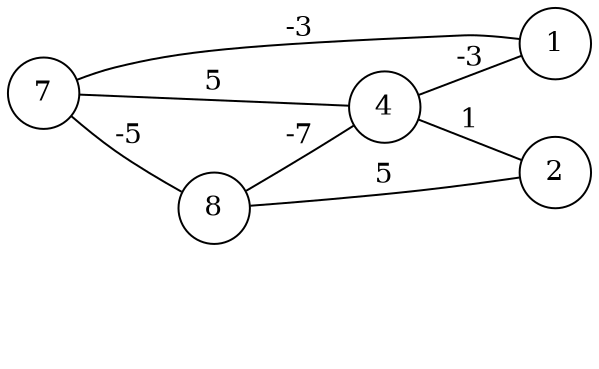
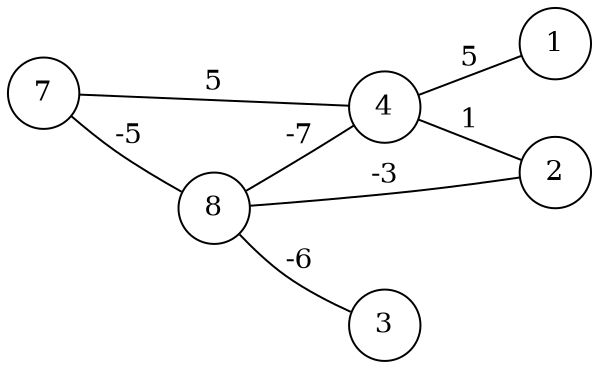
(297, 44) -> none
(470, 59) -> (470, 59)
(385, 176) -> (385, 176)
none -> (385, 325)
